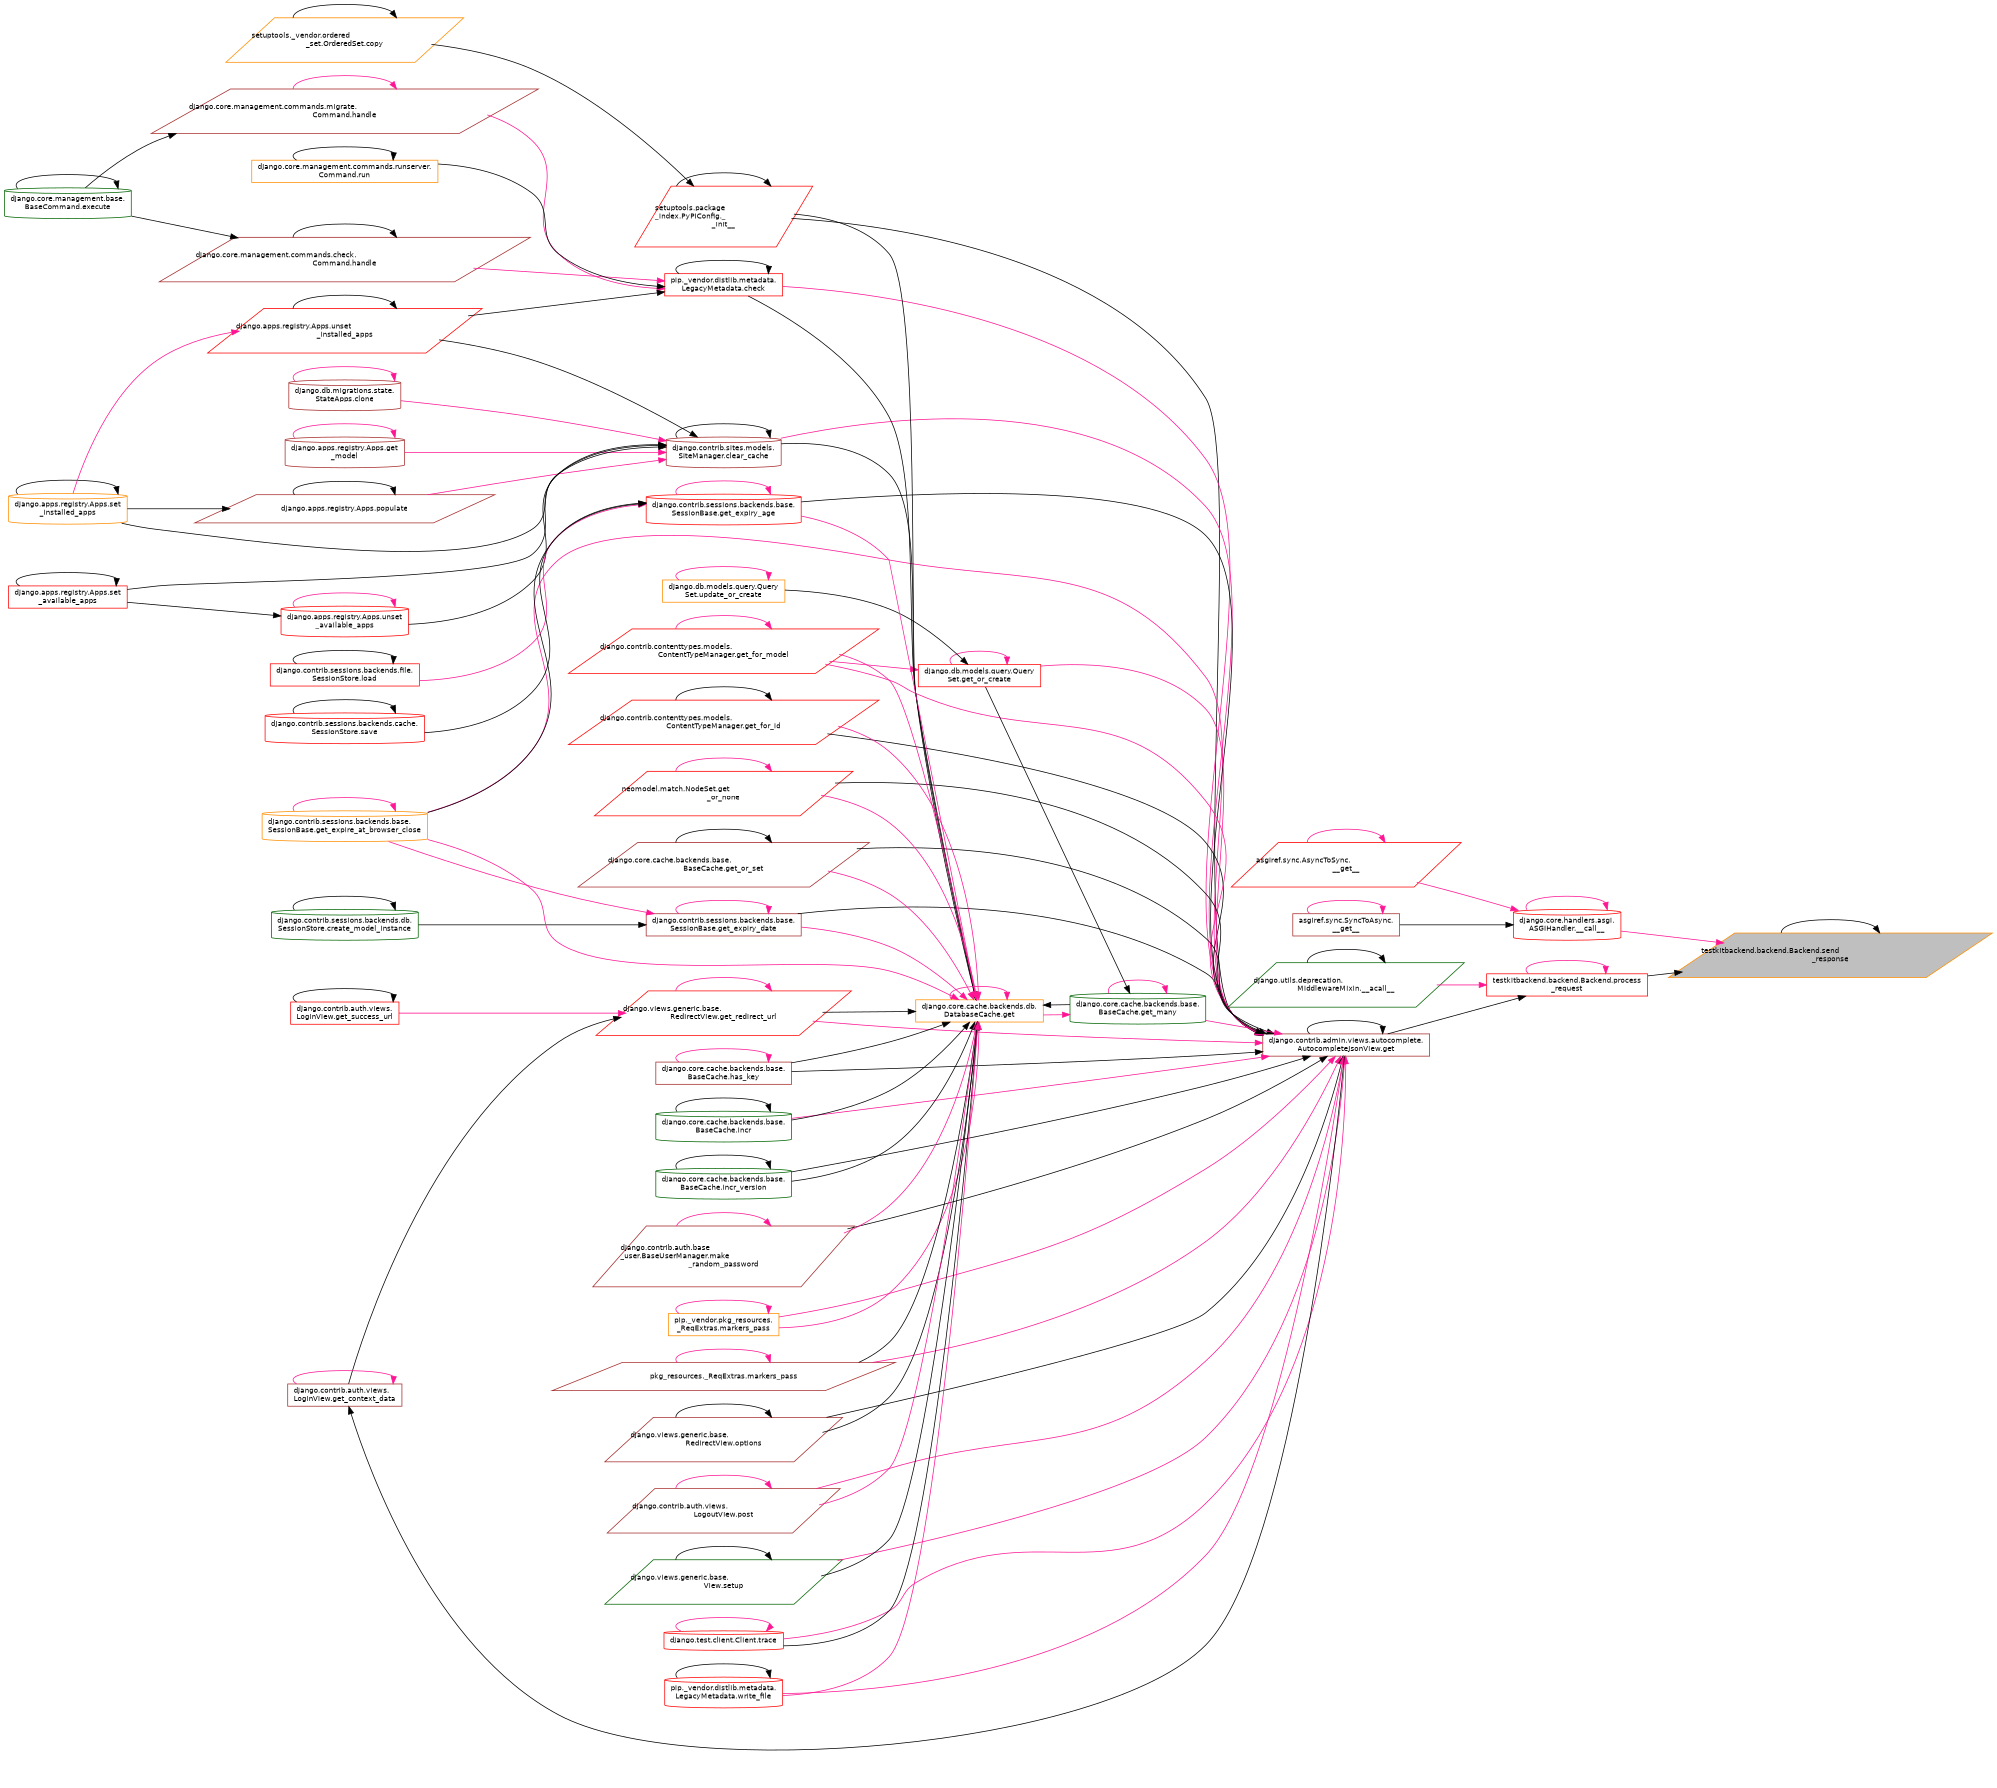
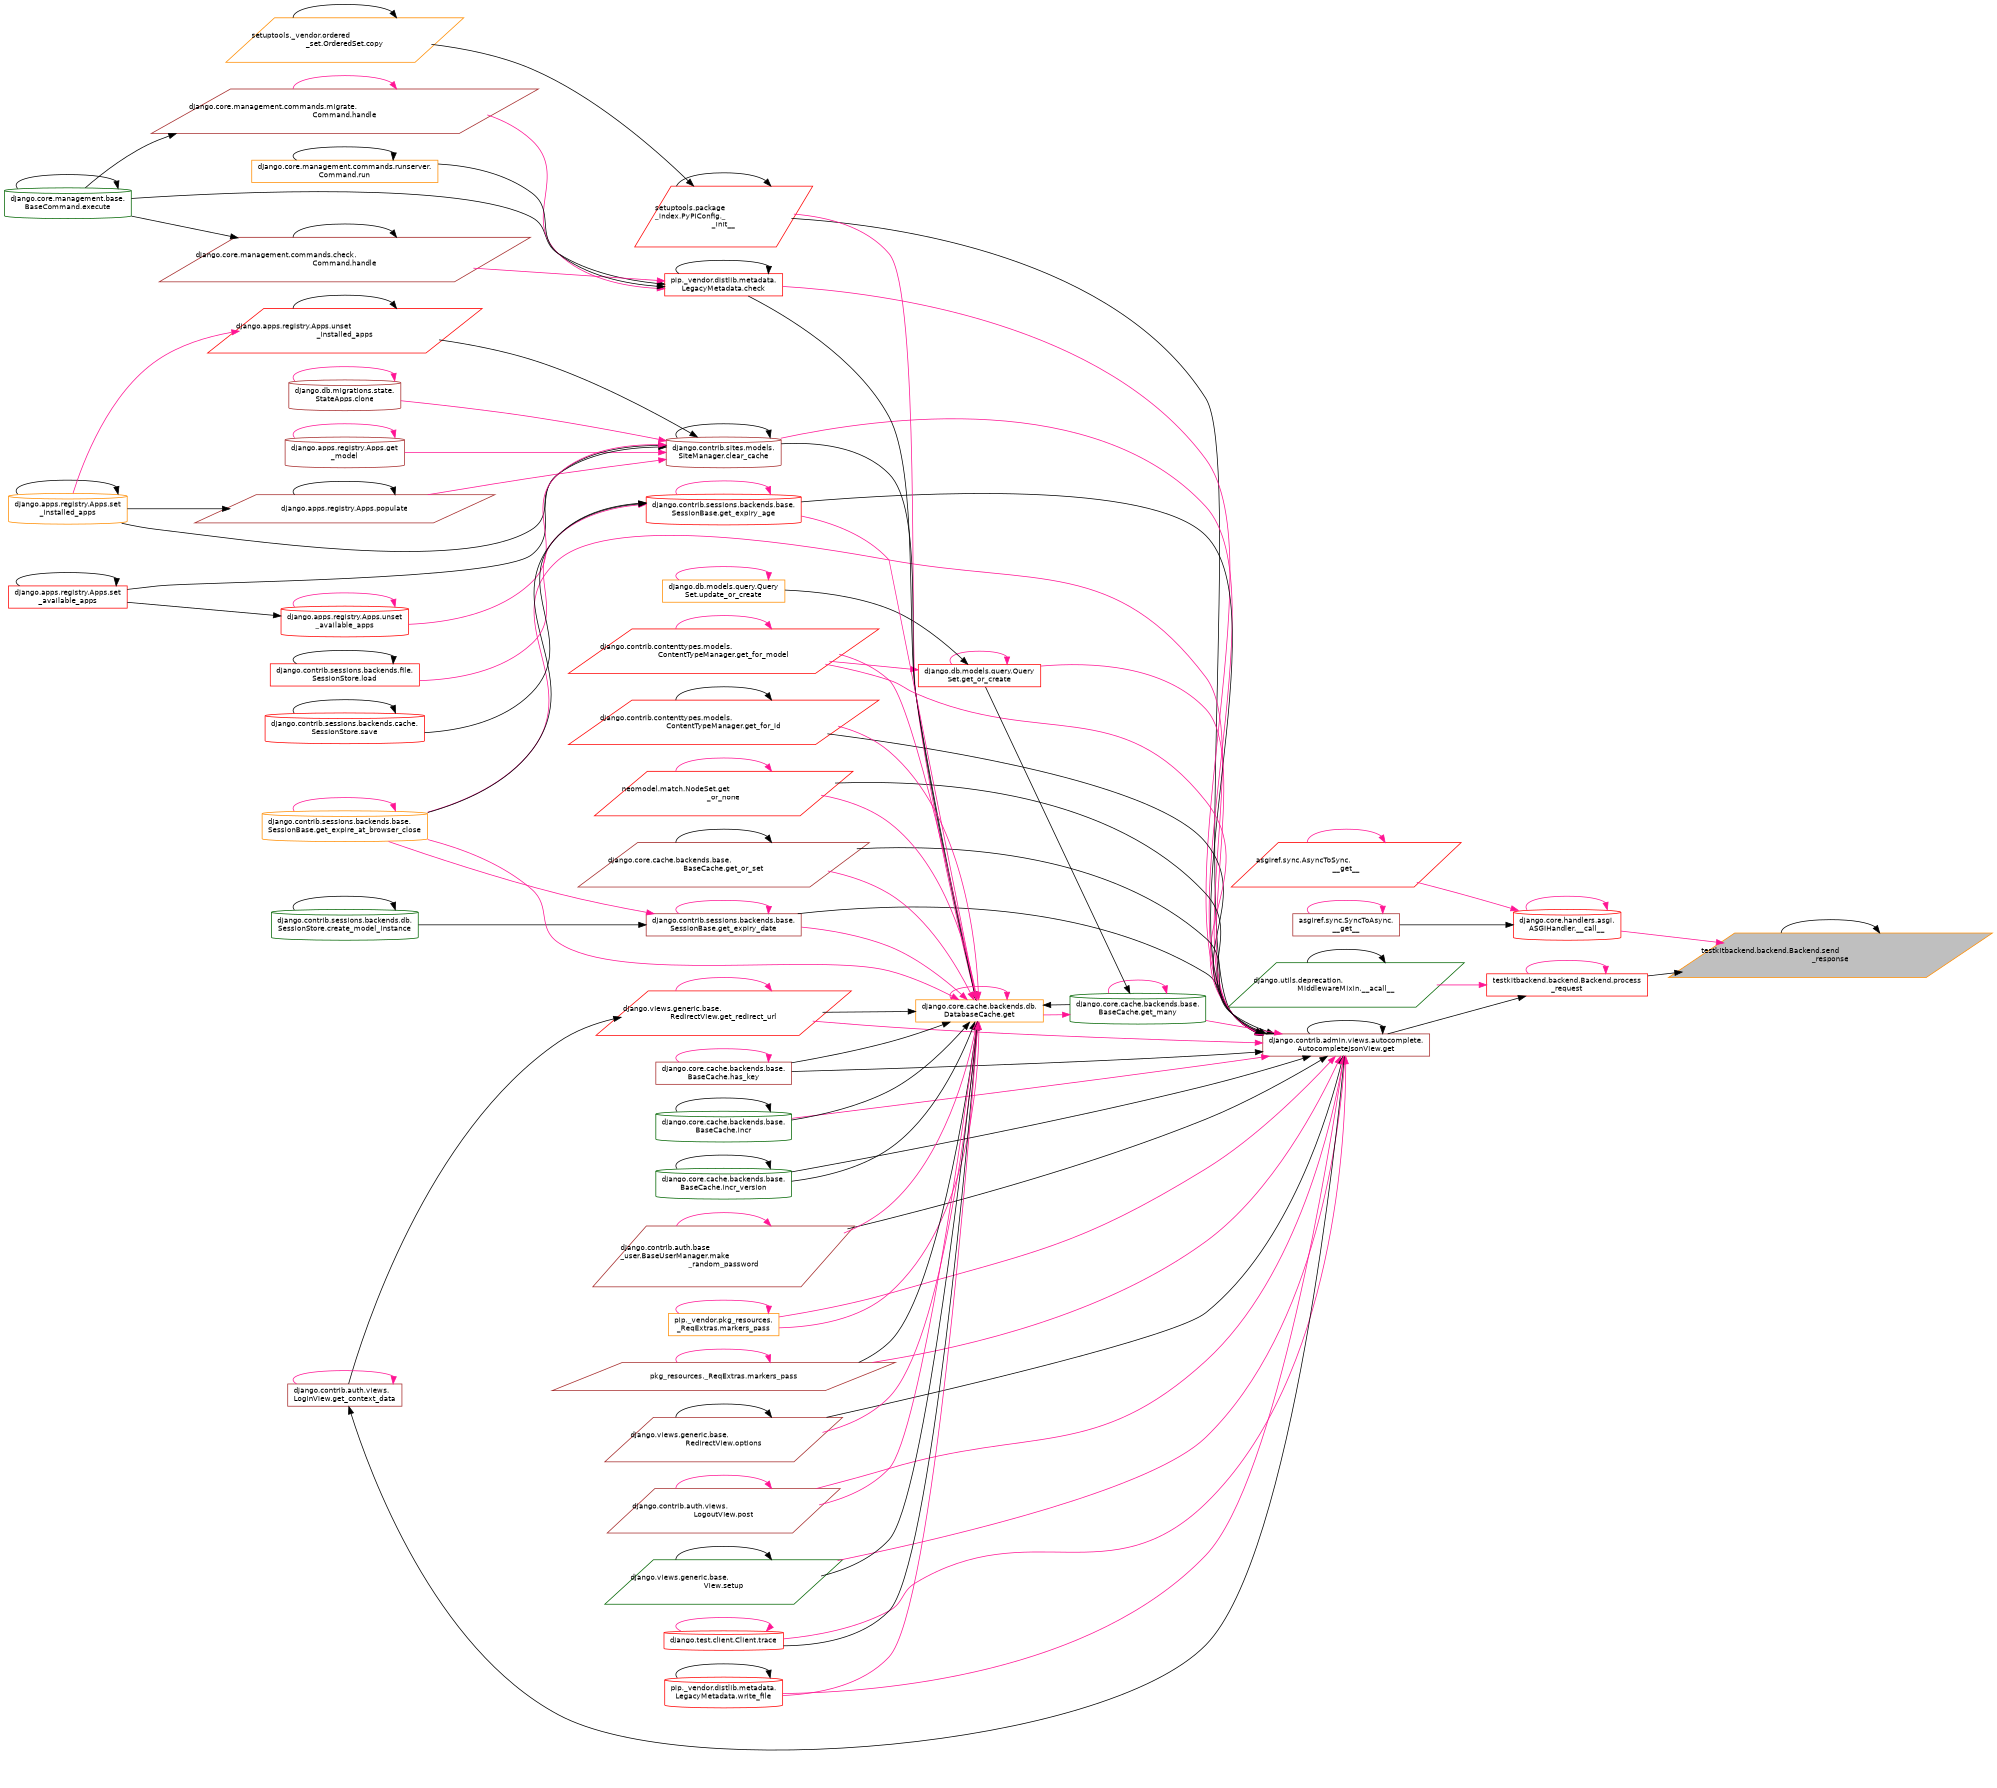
(563, 304) -> (408, 194)
(912, 508) -> (912, 508)
(525, 587) -> (525, 587)
(345, 1013) -> none
(925, 1322) -> (925, 1322)
